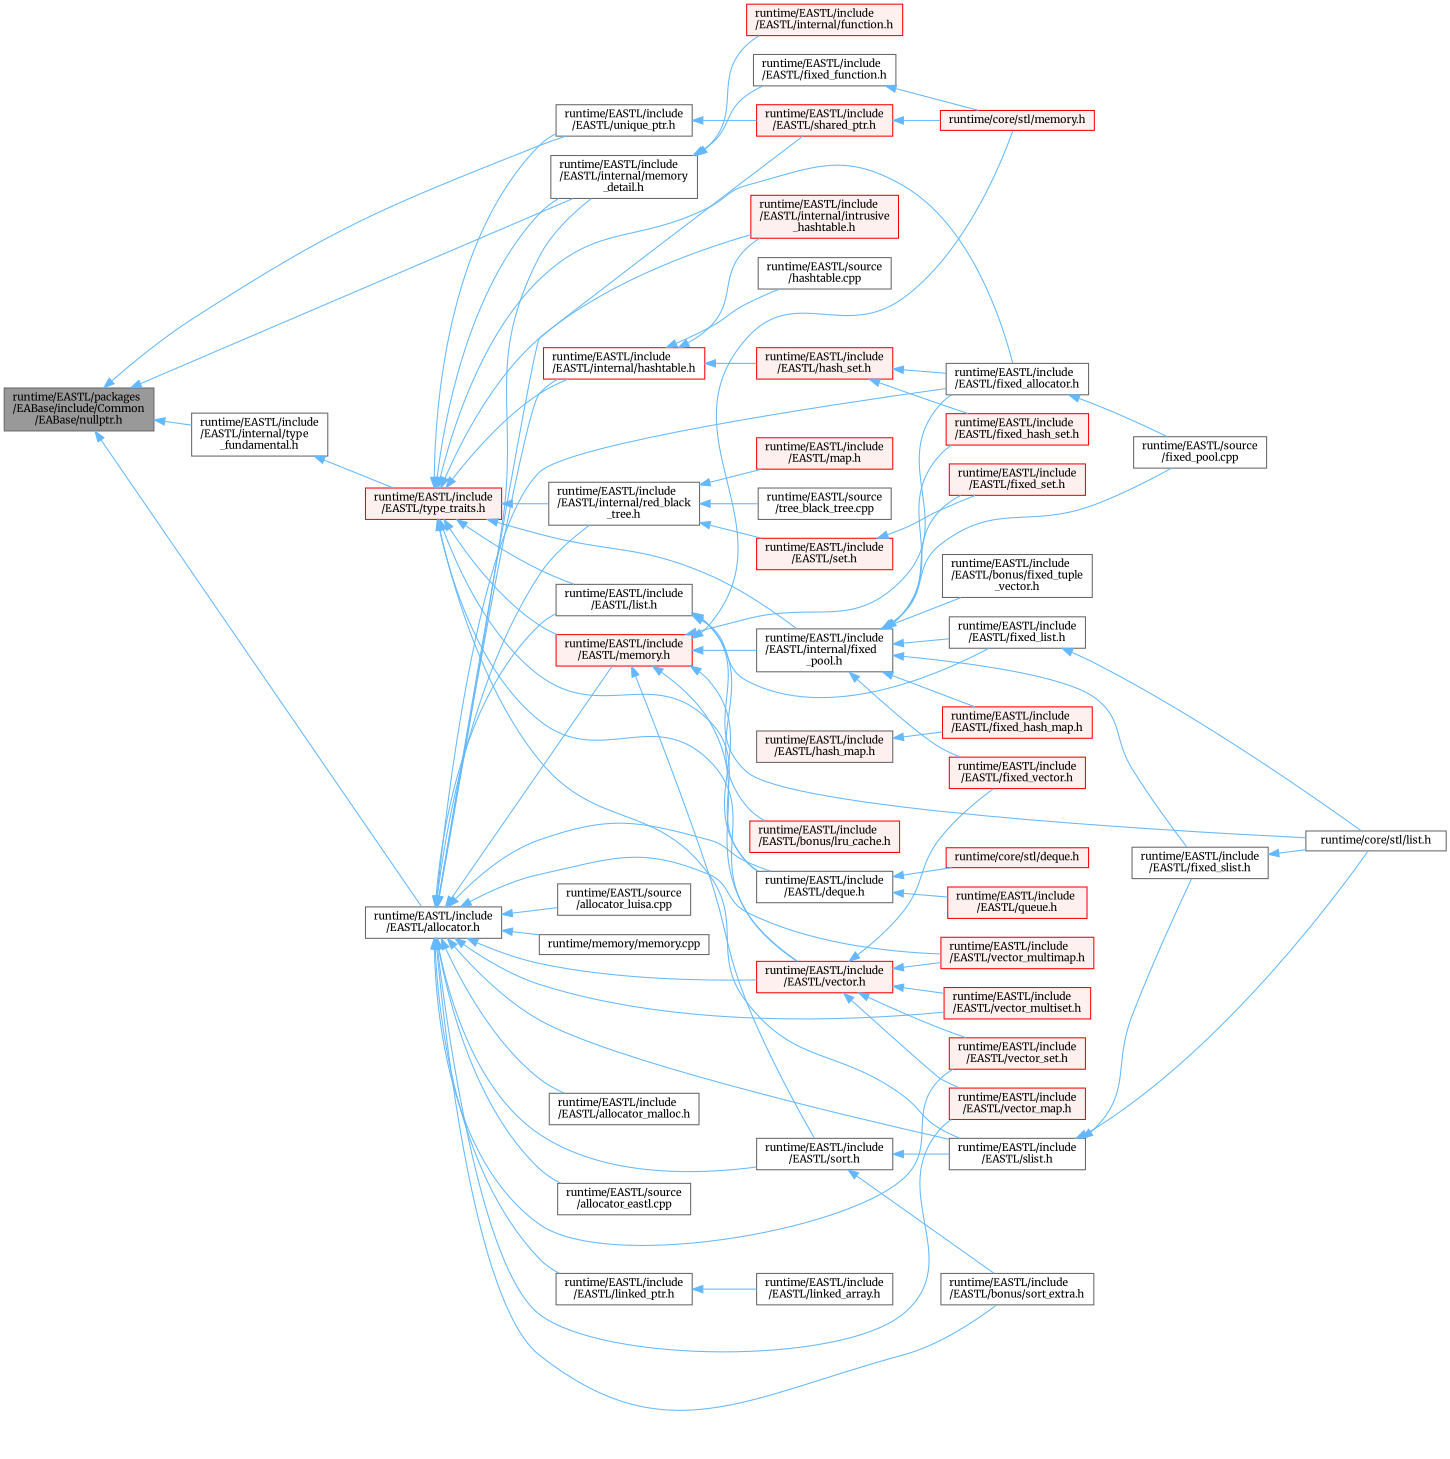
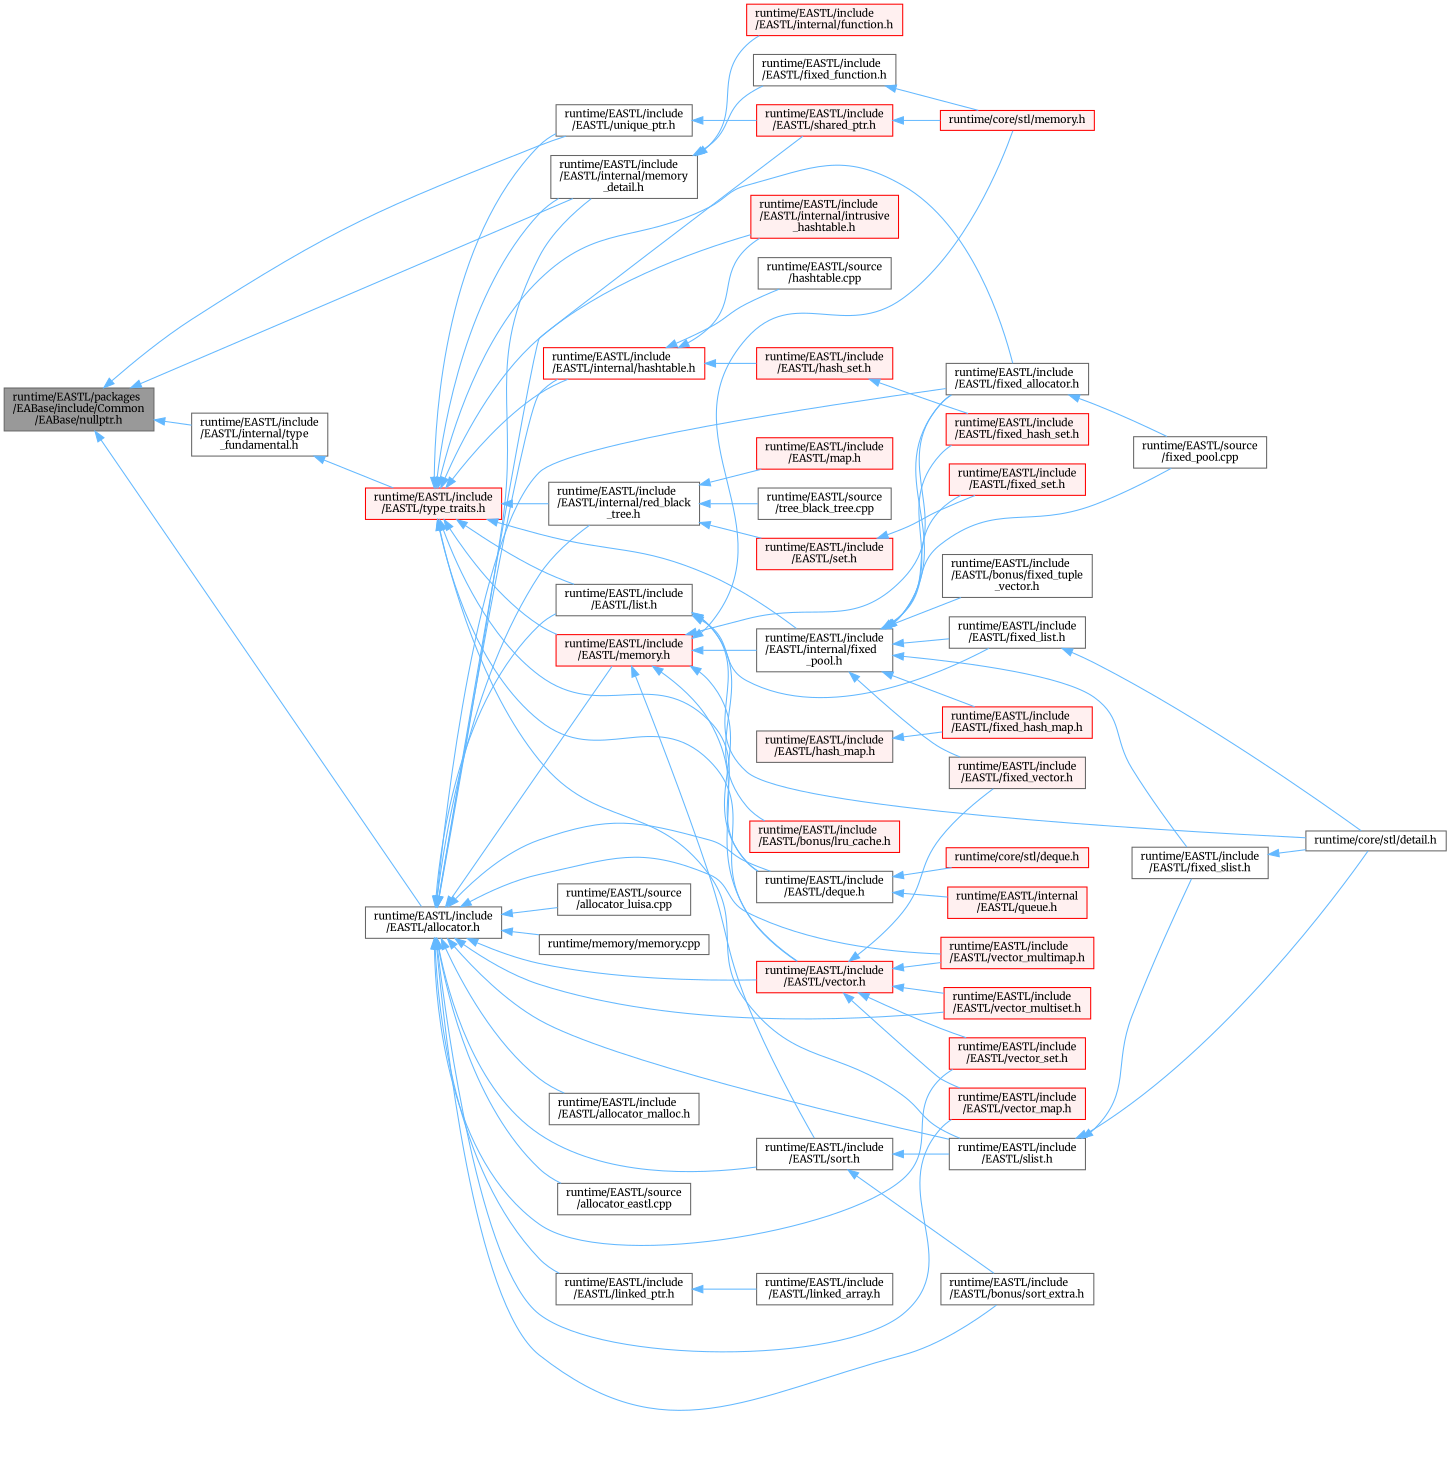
(925, 372) -> (920, 507)
(1017, 773) -> (1017, 773)
(1376, 841) -> (1376, 841)
(1017, 903) -> (1017, 903)
